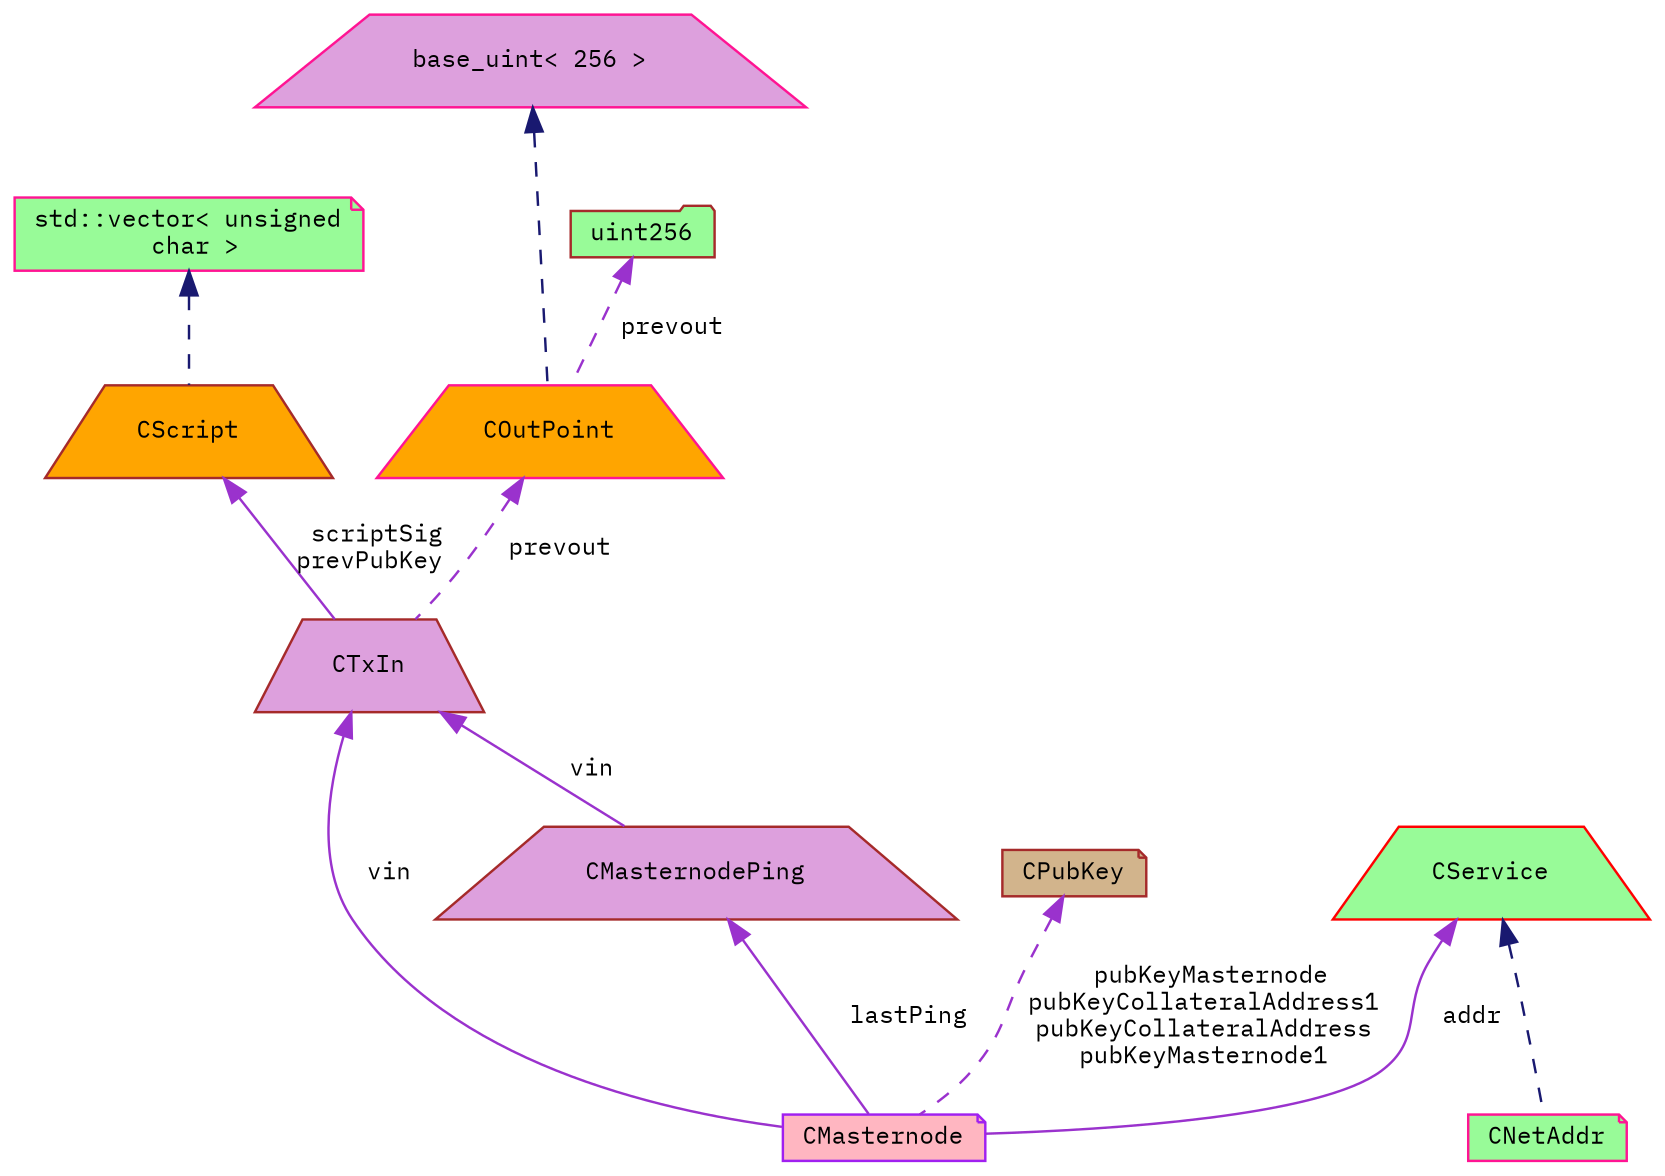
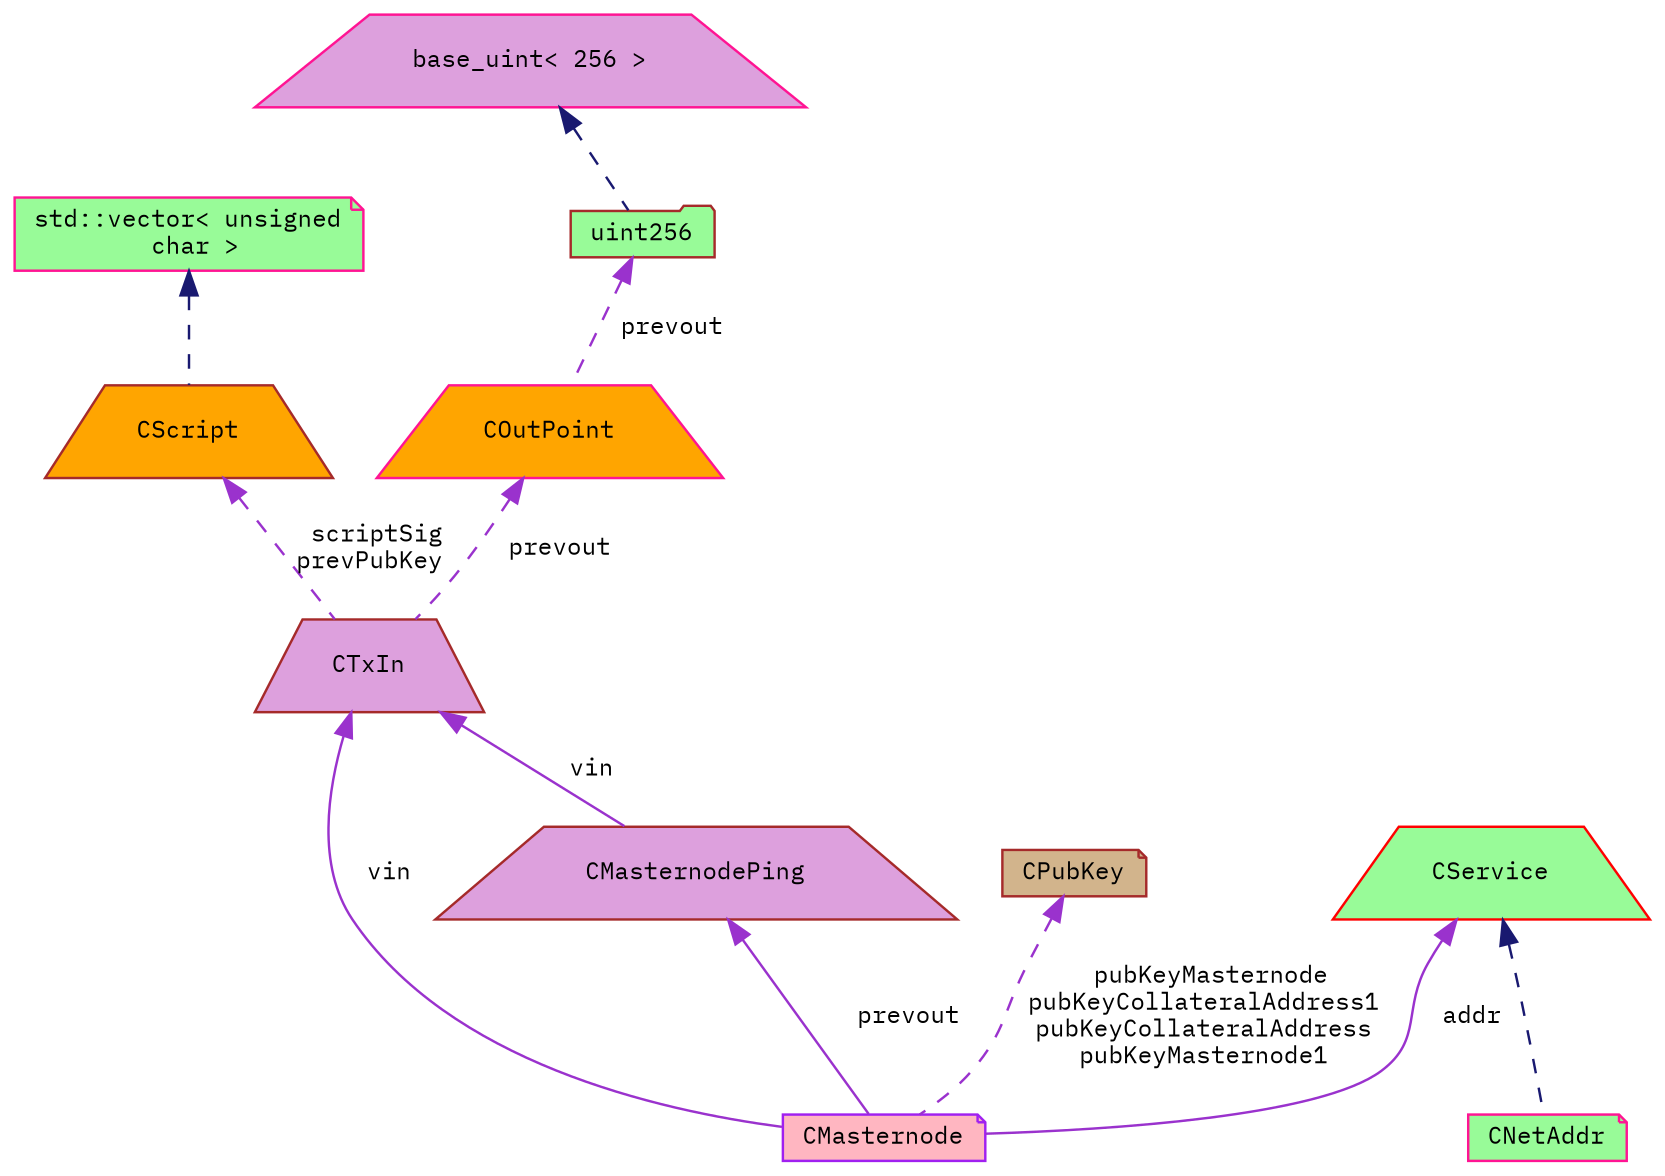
(541, 259) -> (601, 169)
(287, 558) -> (287, 558)
(902, 1017) -> (902, 1017)
